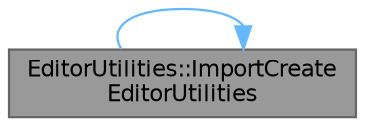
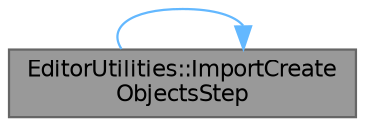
(182, 83) -> (182, 83)
